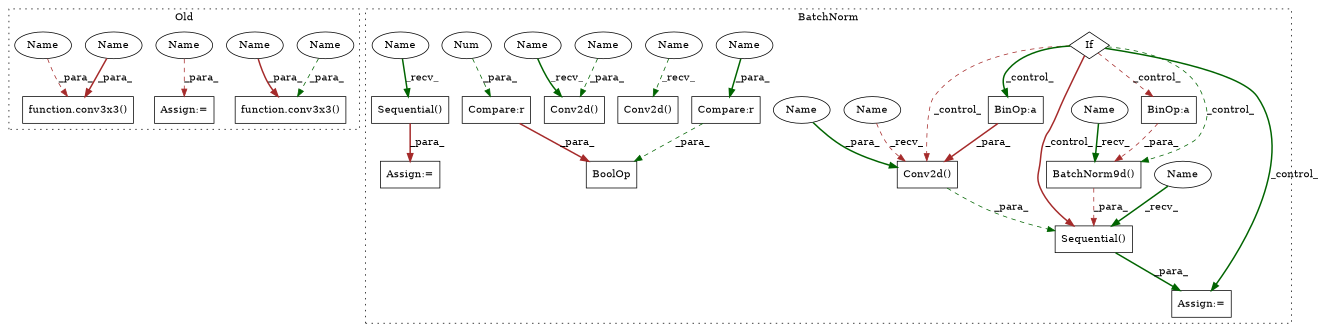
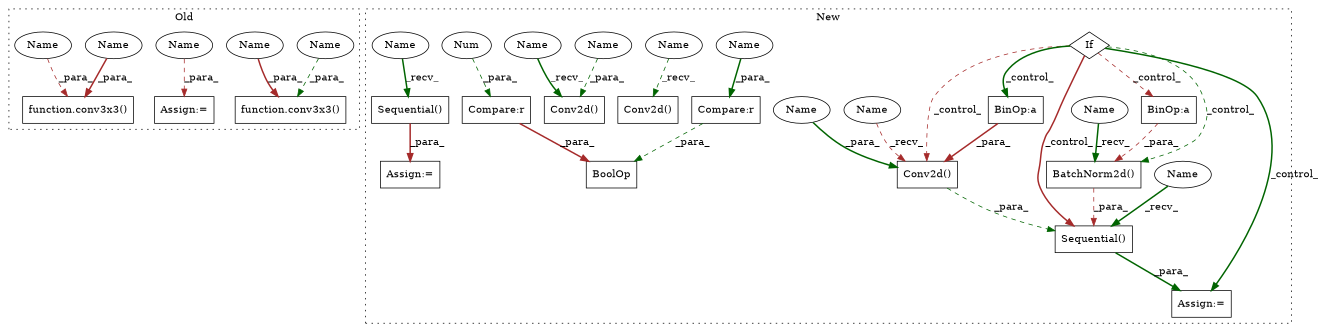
(829, 17) -> (829, 17)
(1094, 175) -> (1094, 175)
